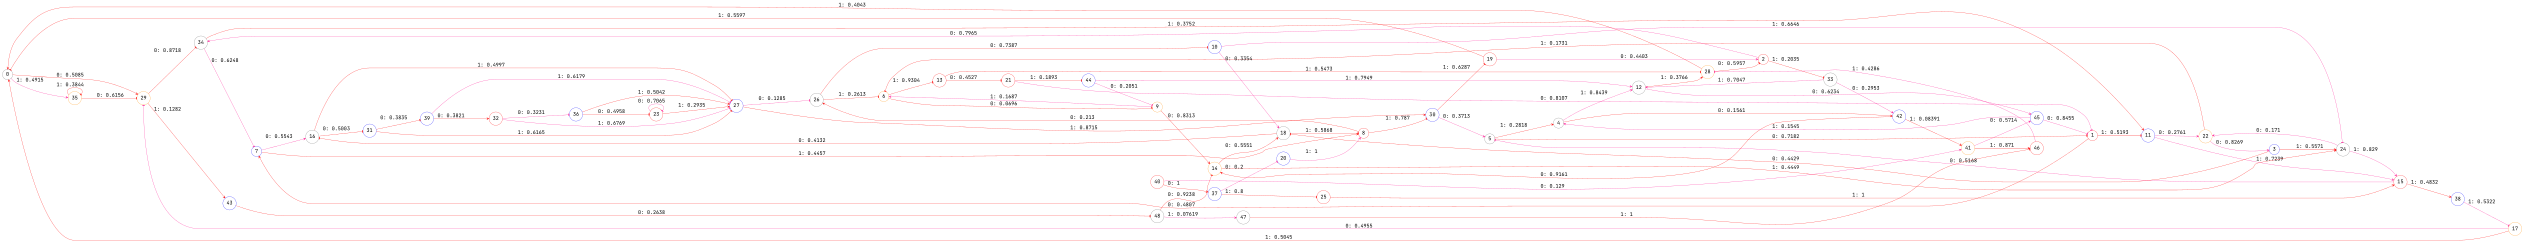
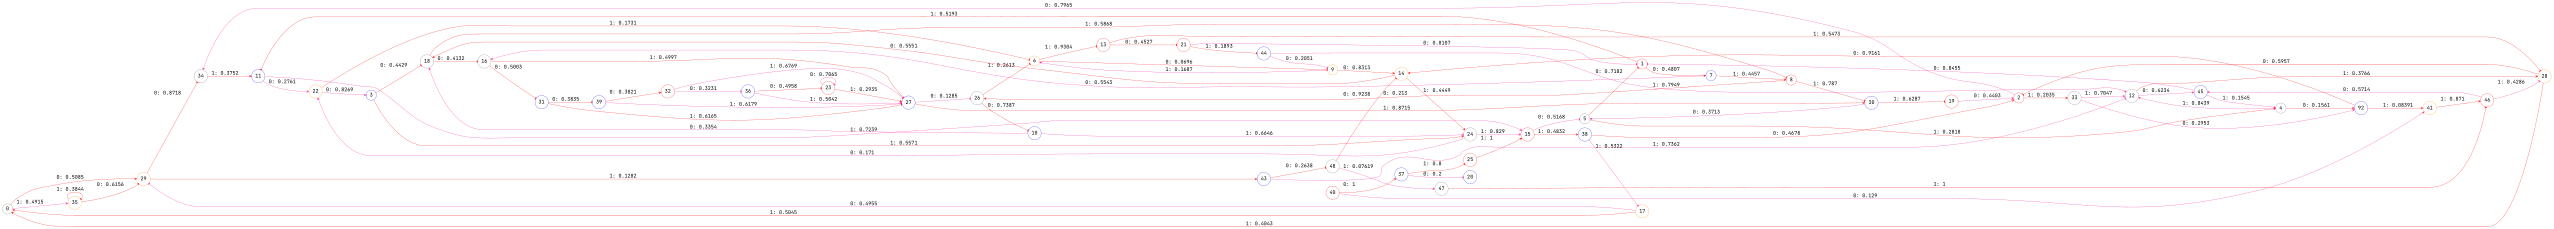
(739, 18) -> none
(1796, 69) -> (2045, 98)
(654, 95) -> (827, 103)
(229, 97) -> none
(1899, 117) -> (2361, 108)
(2002, 134) -> (2346, 92)
none -> (1803, 136)
none -> (1694, 147)
(1328, 159) -> none
